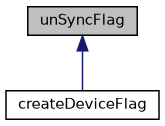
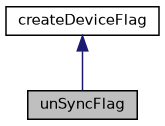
(82, 71) -> (82, 71)
